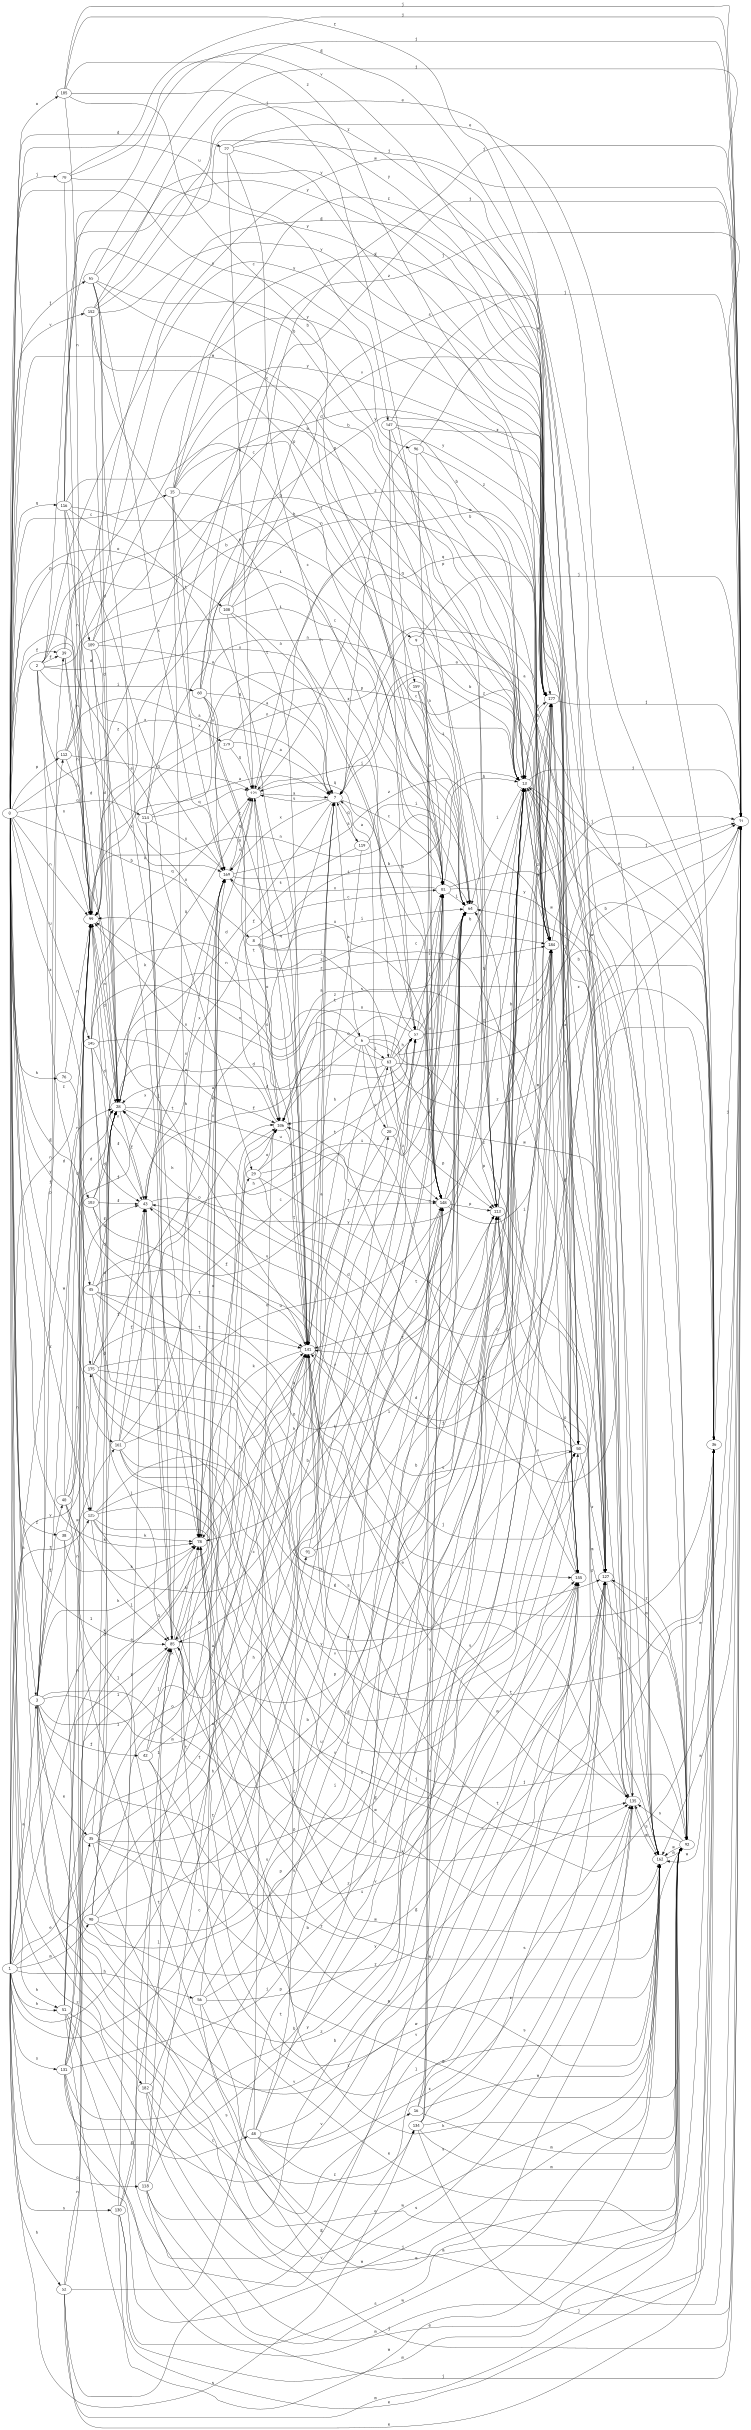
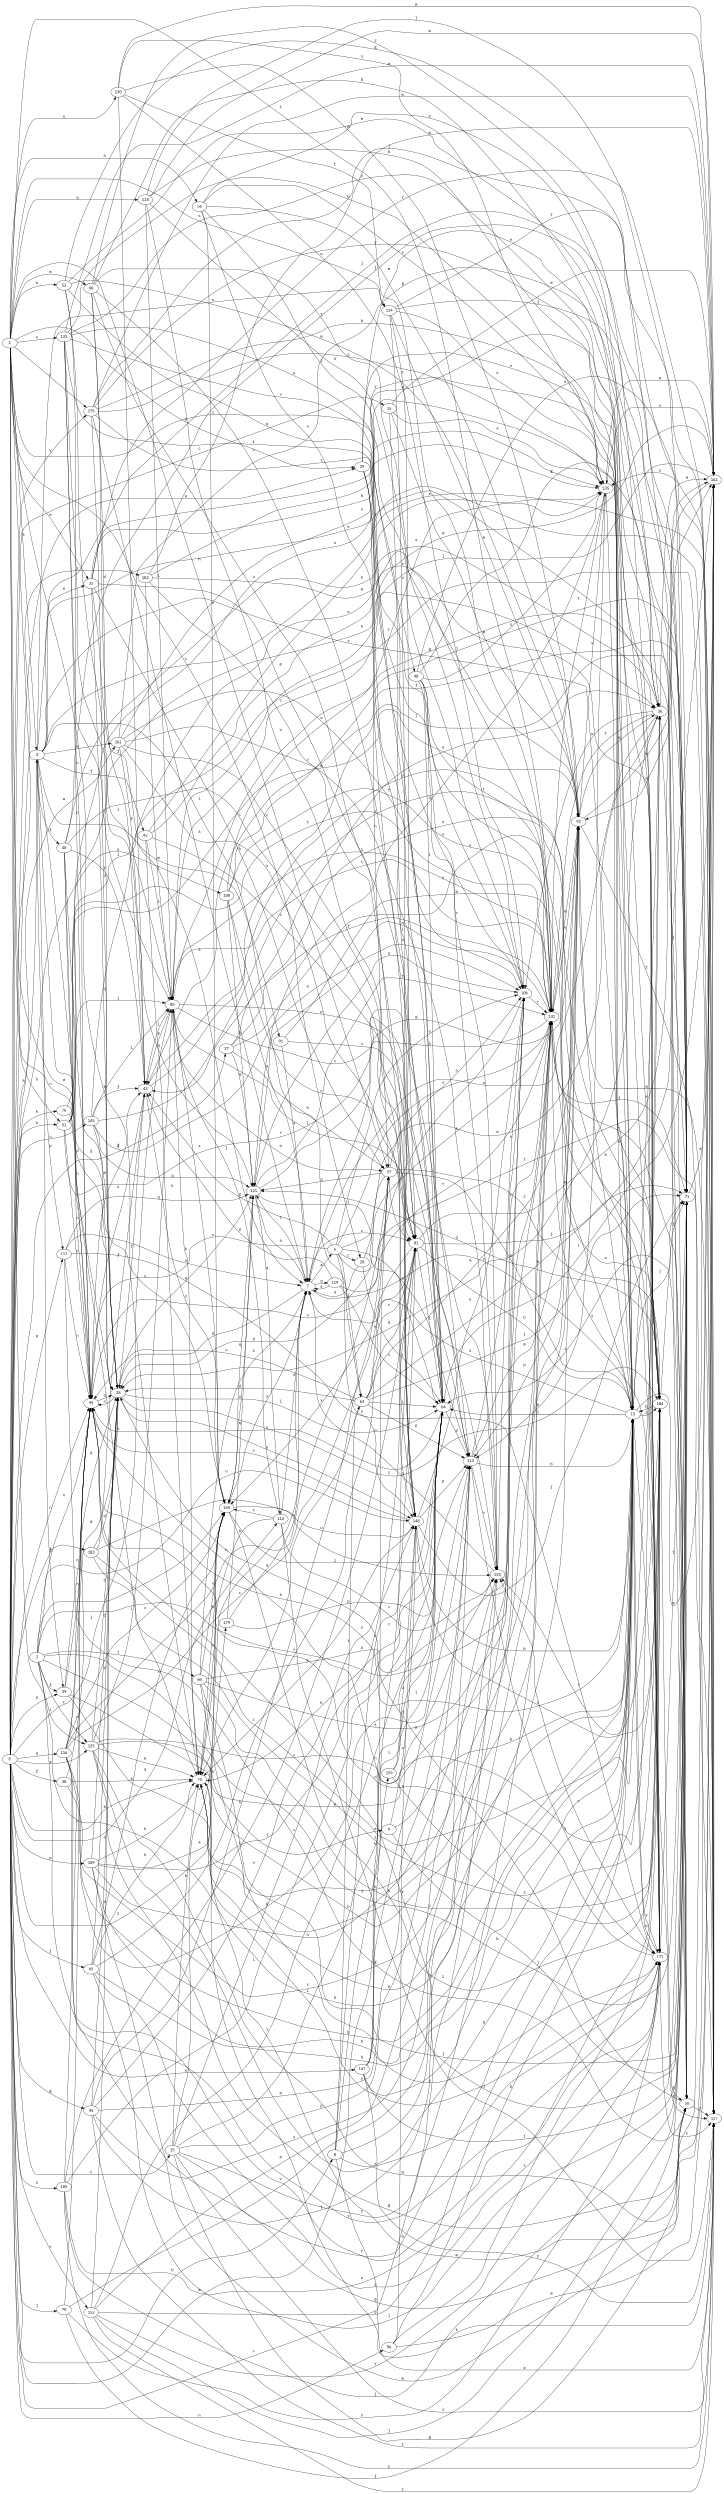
(198, 807) -> (270, 1353)
(132, 2143) -> (213, 412)
